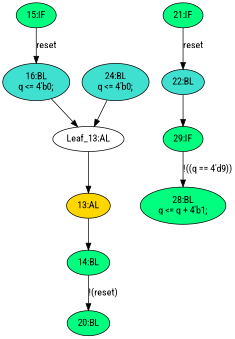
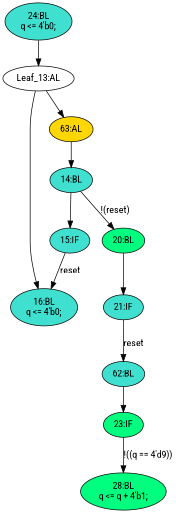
(36, 15) -> (70, 241)
(183, 15) -> (123, 307)
(183, 82) -> (123, 374)
(62, 110) -> (30, 187)
(183, 139) -> (123, 425)
(88, 206) -> (71, 129)
none -> (71, 207)
(88, 263) -> (71, 180)
none -> (123, 270)
